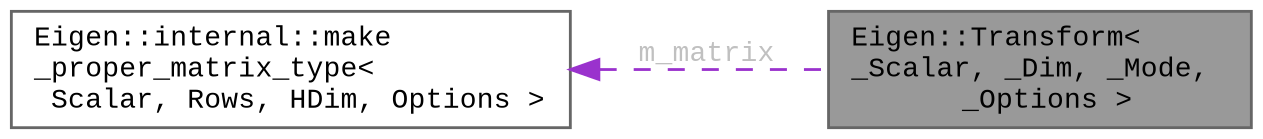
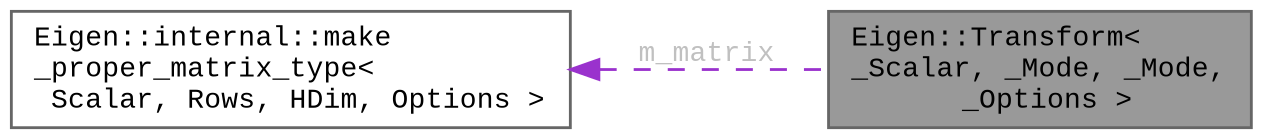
(1040, 70) -> (1040, 70)
